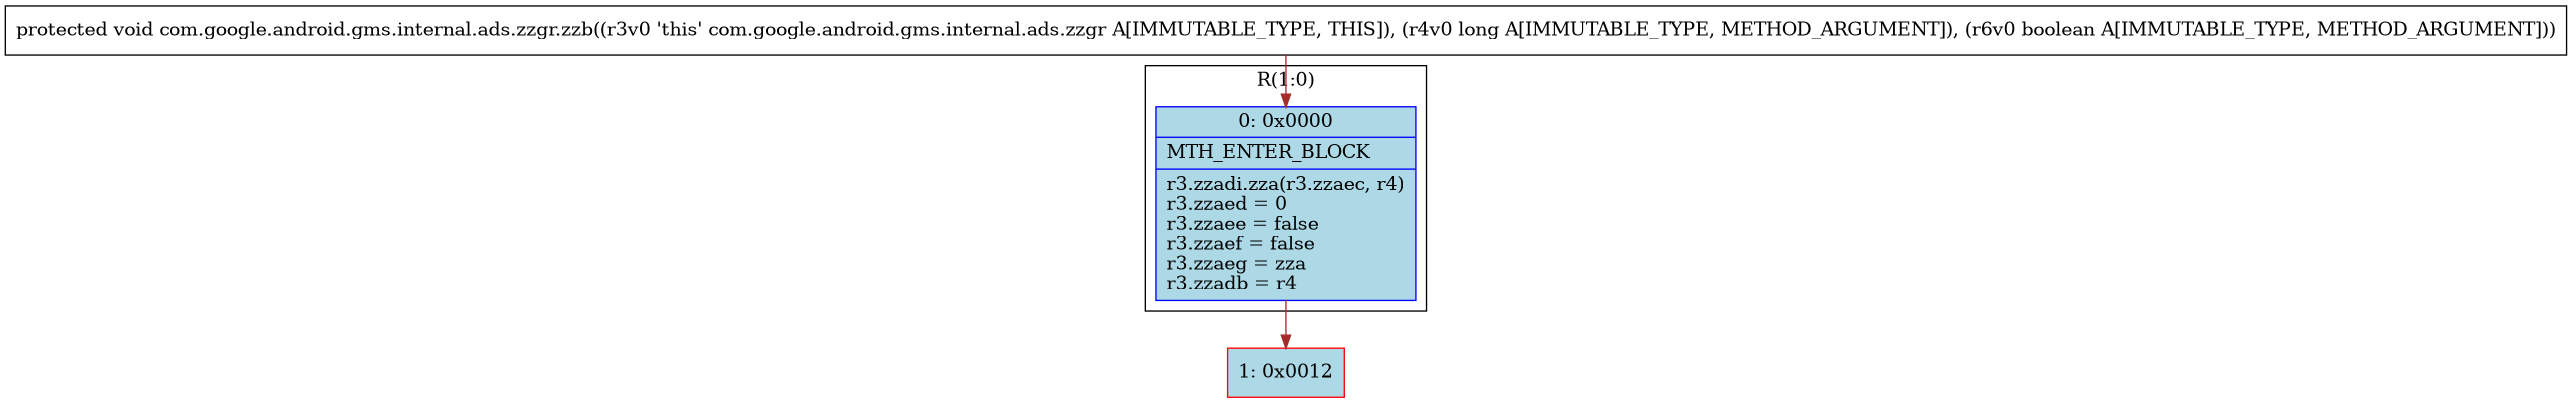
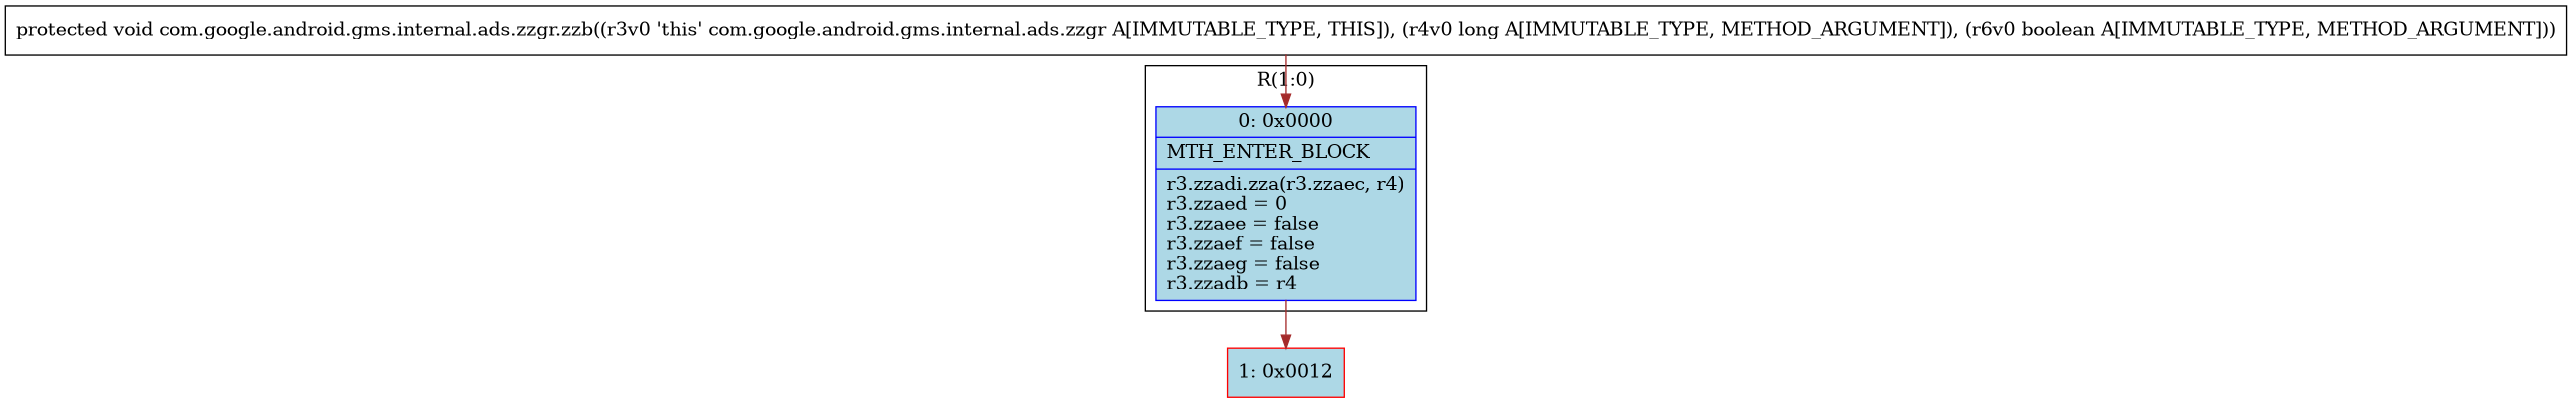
(1237, 264) -> (1243, 264)
